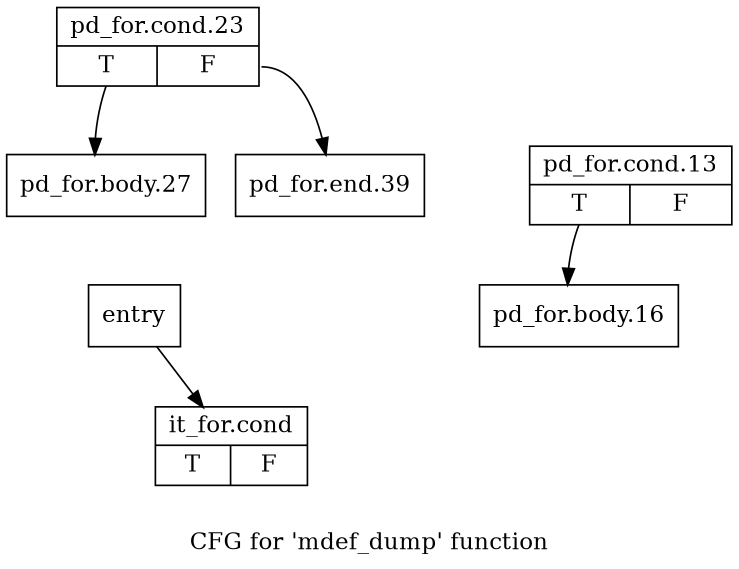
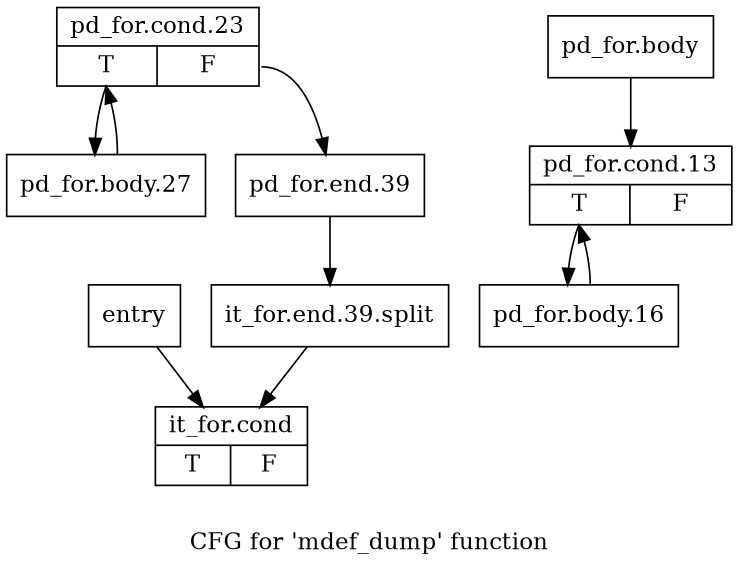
none -> (631, 47)
none -> (116, 129)
none -> (589, 263)
none -> (330, 316)
